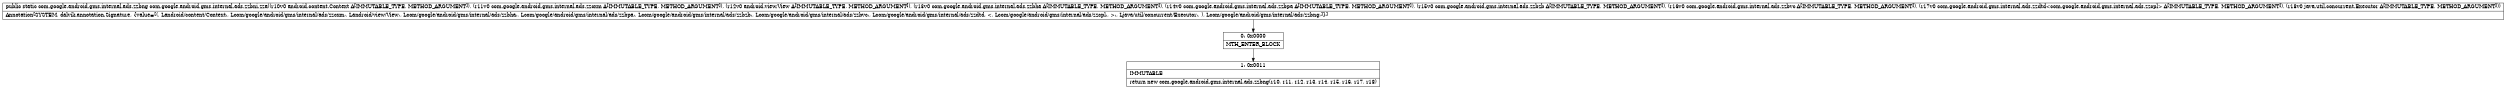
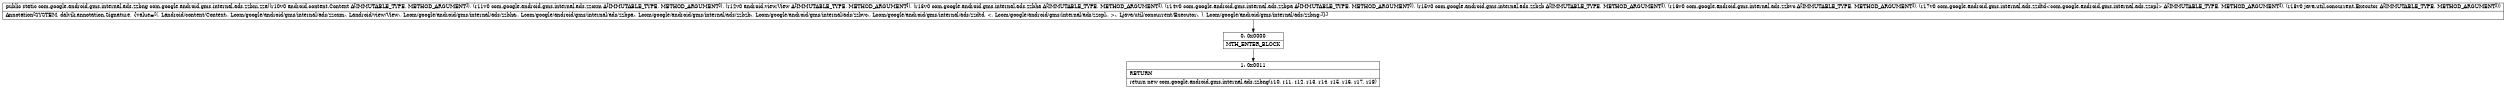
(1146, 74) -> (1141, 74)
